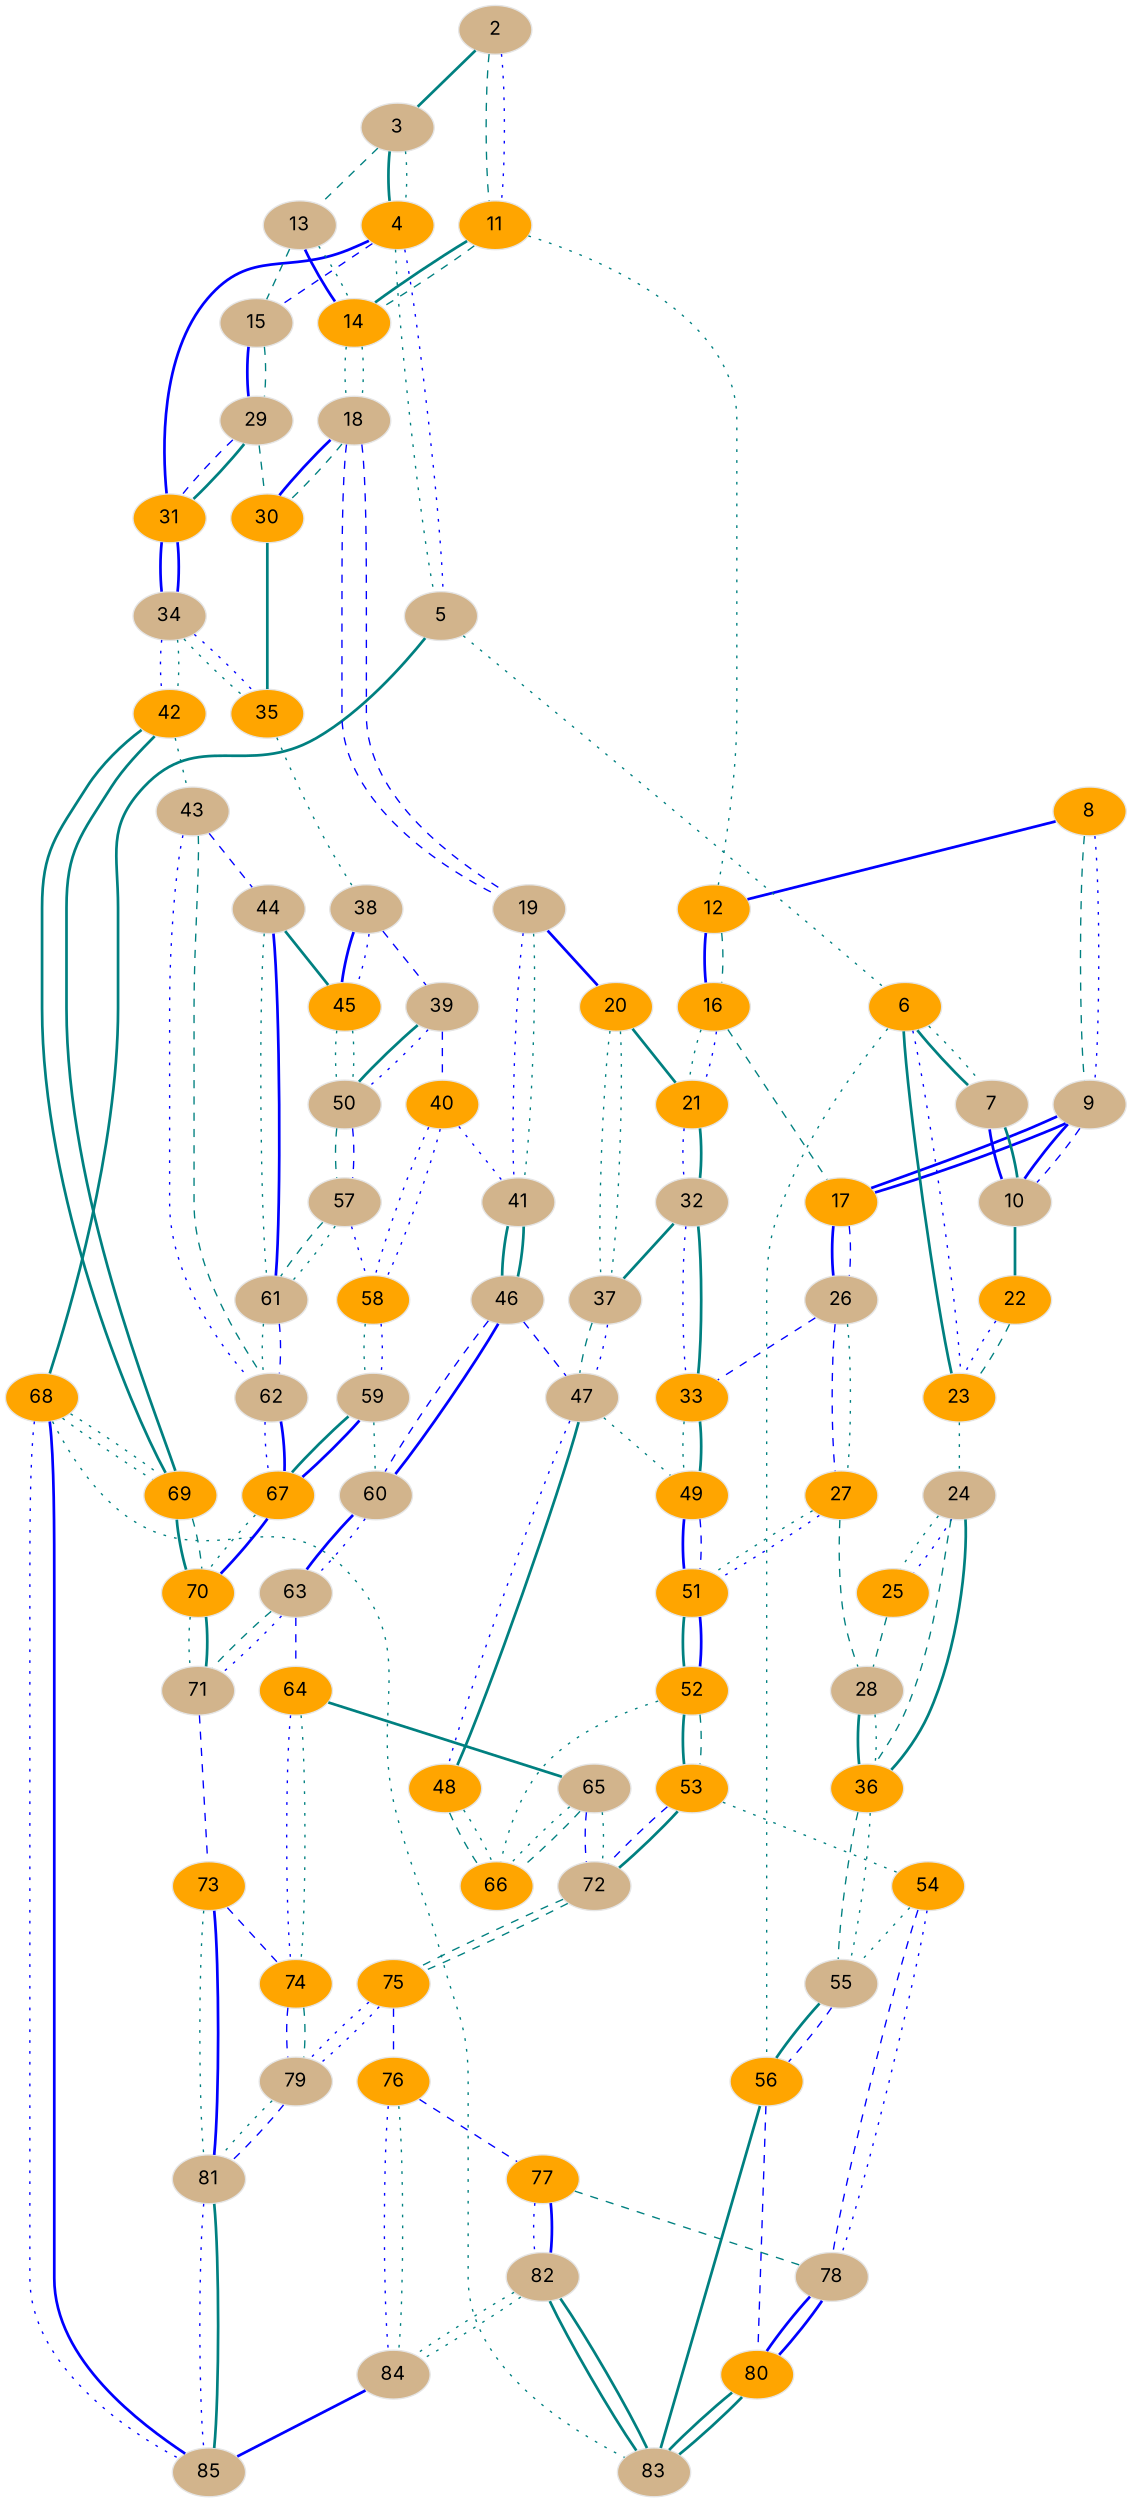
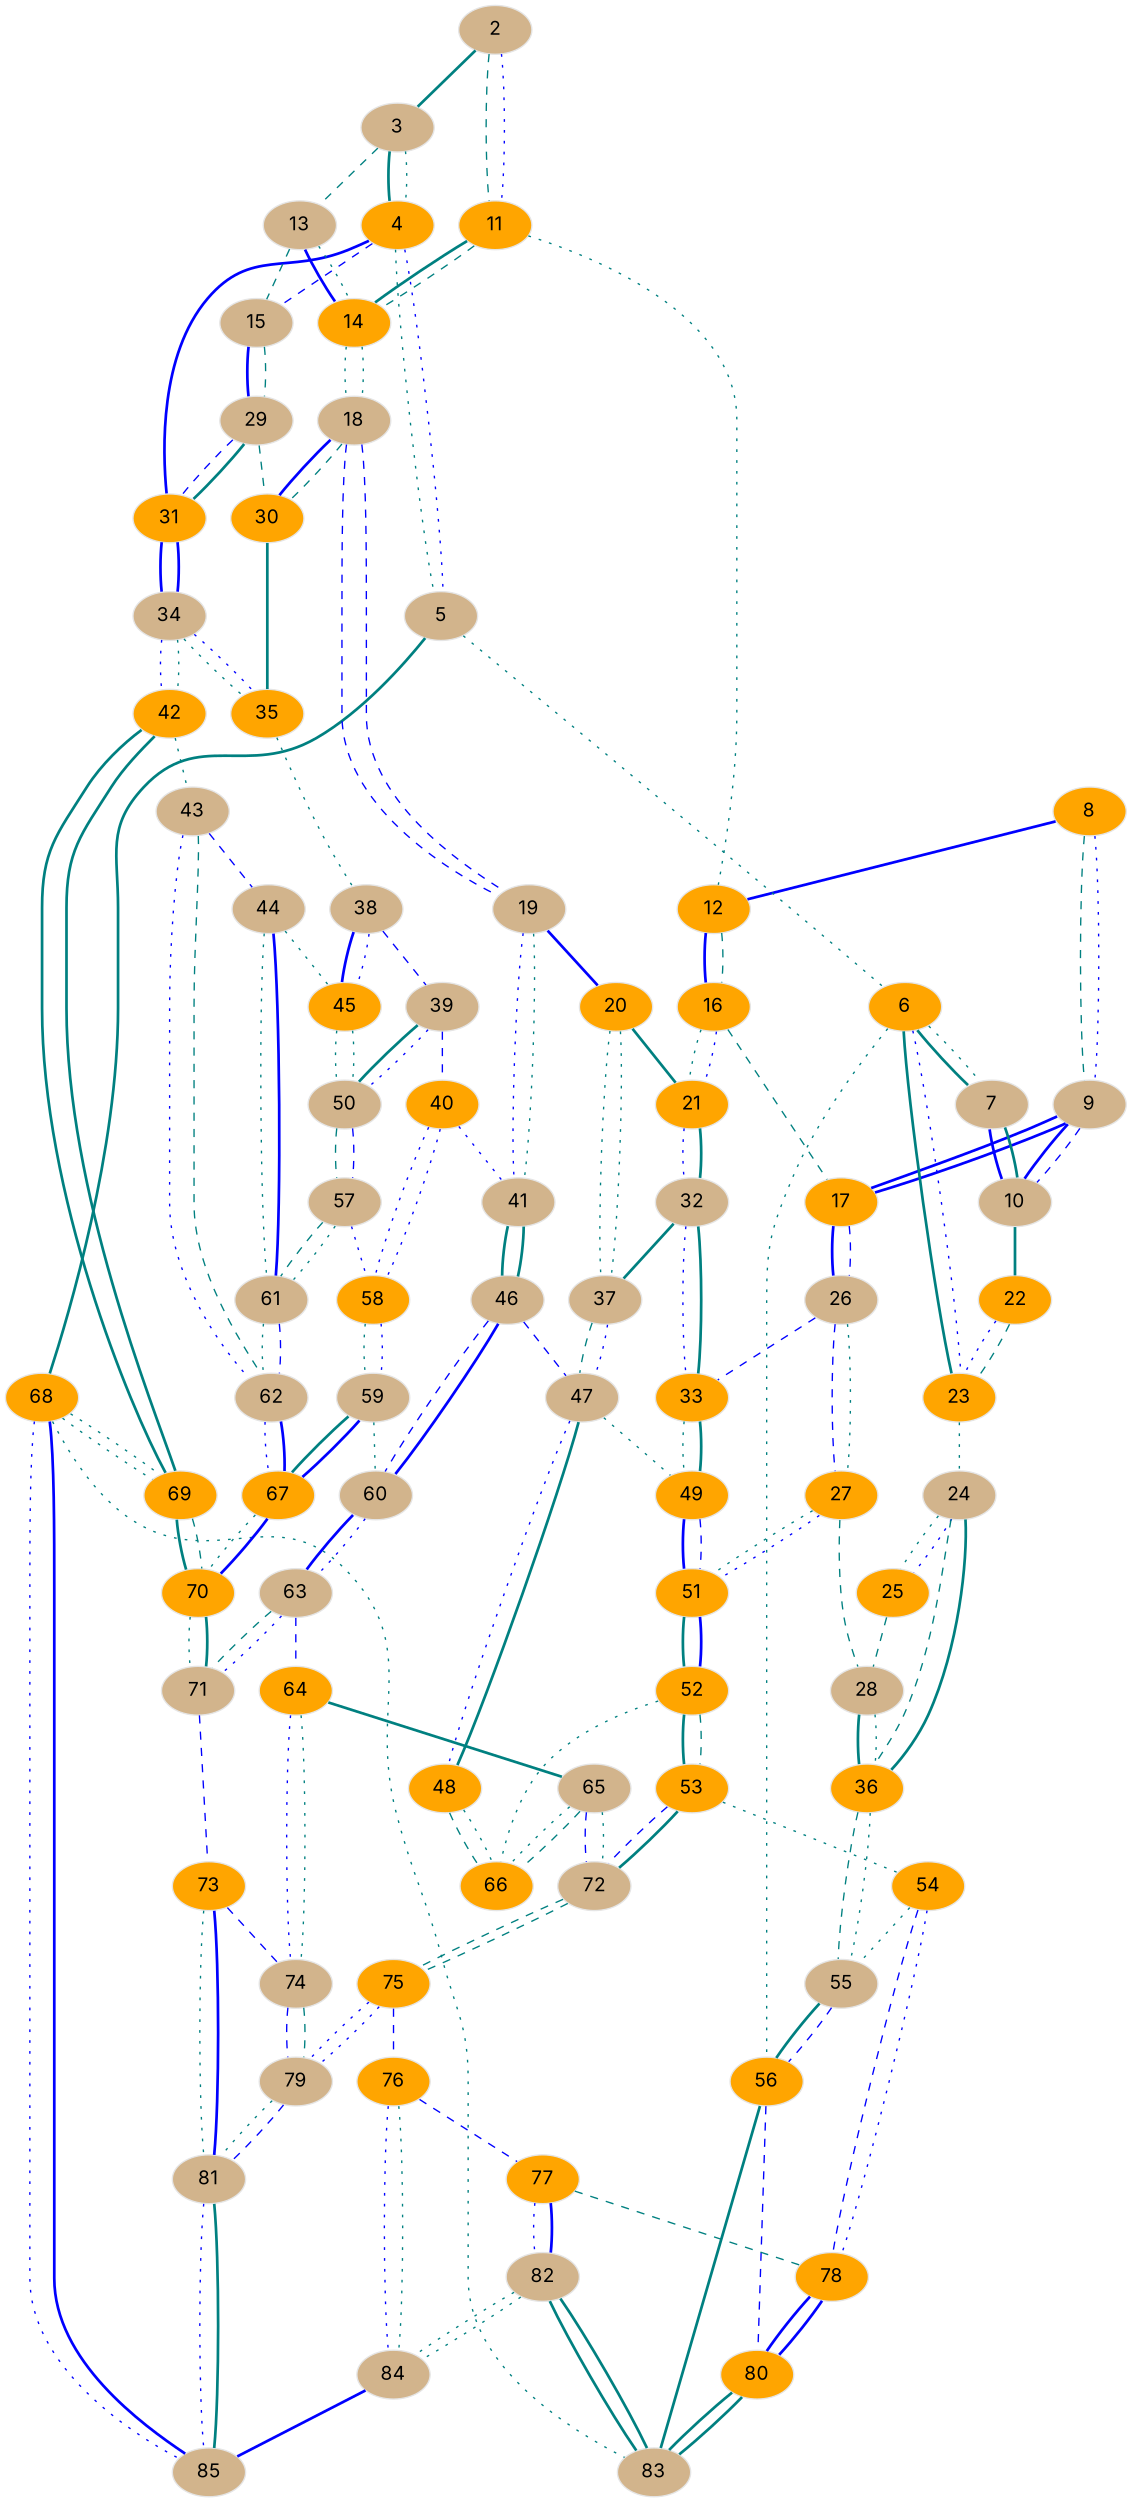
(307, 958) -> (307, 958)
(296, 1984) -> (296, 1984)
(832, 2277) -> (832, 2277)
